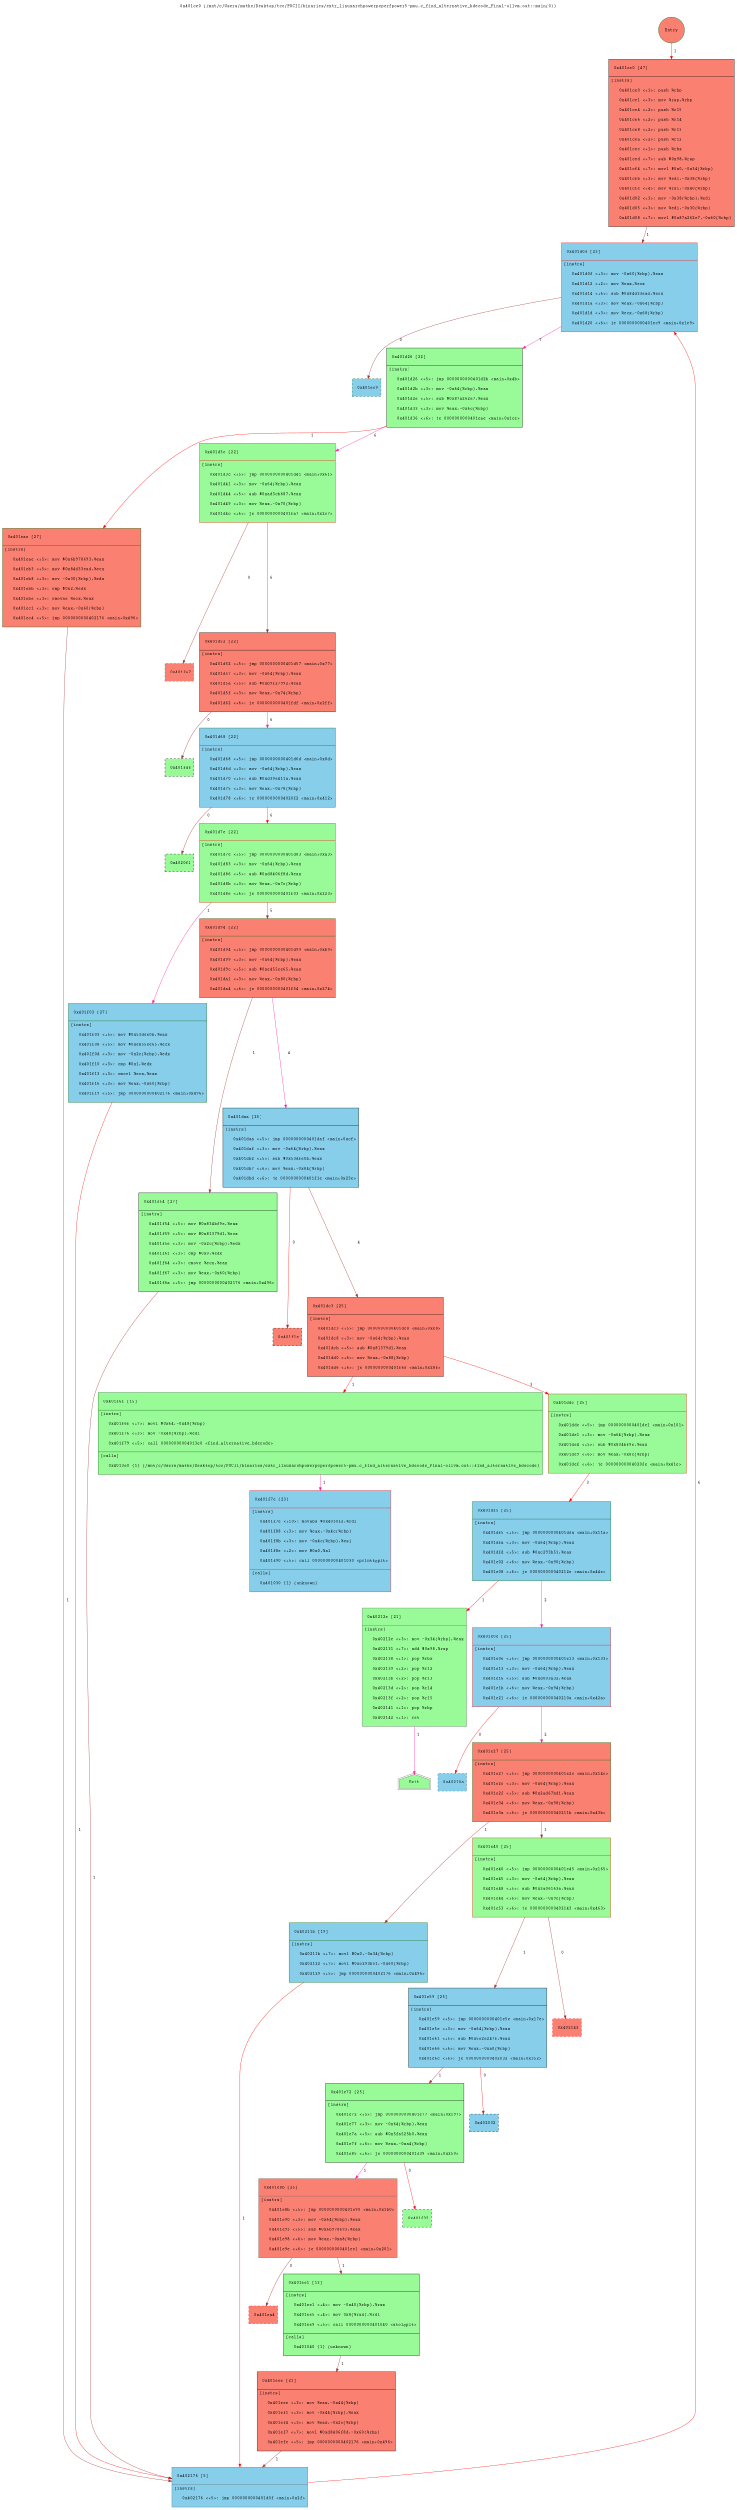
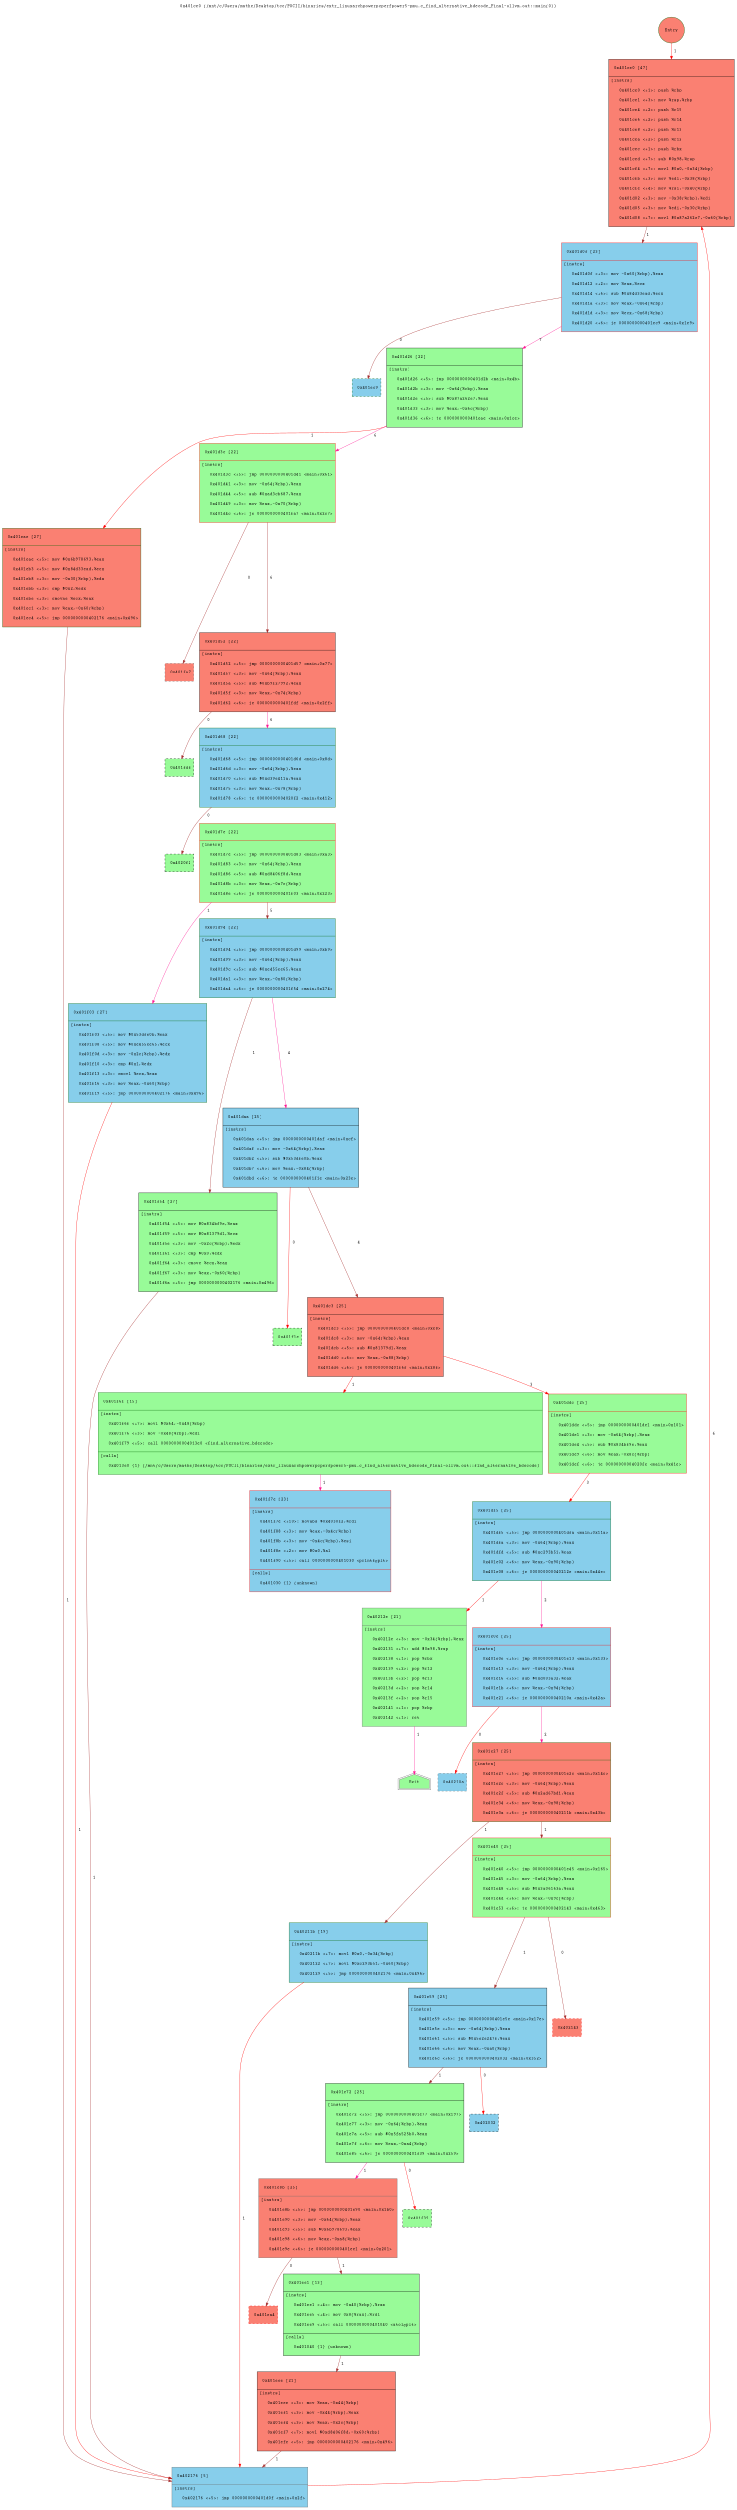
(267, 814) -> none
(267, 958) -> (267, 958)
(287, 1337) -> (287, 1337)
(695, 1571) -> (710, 1539)
